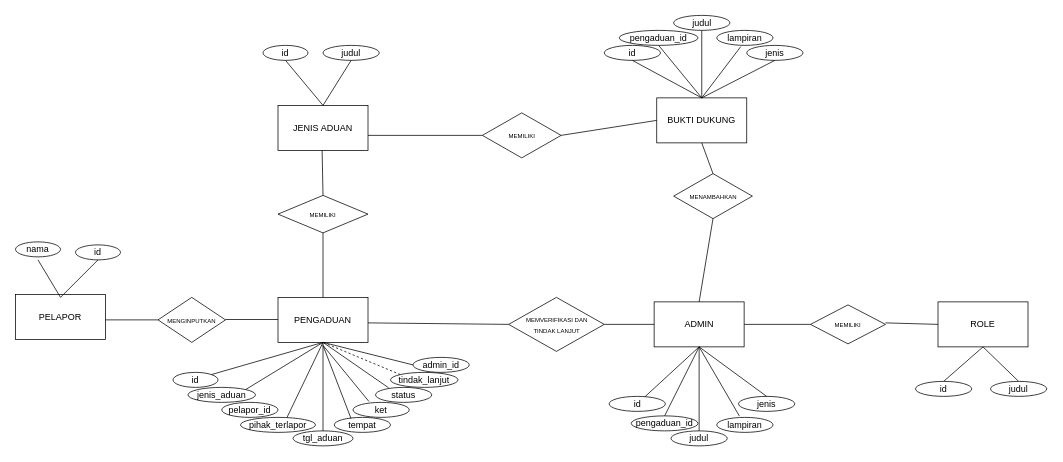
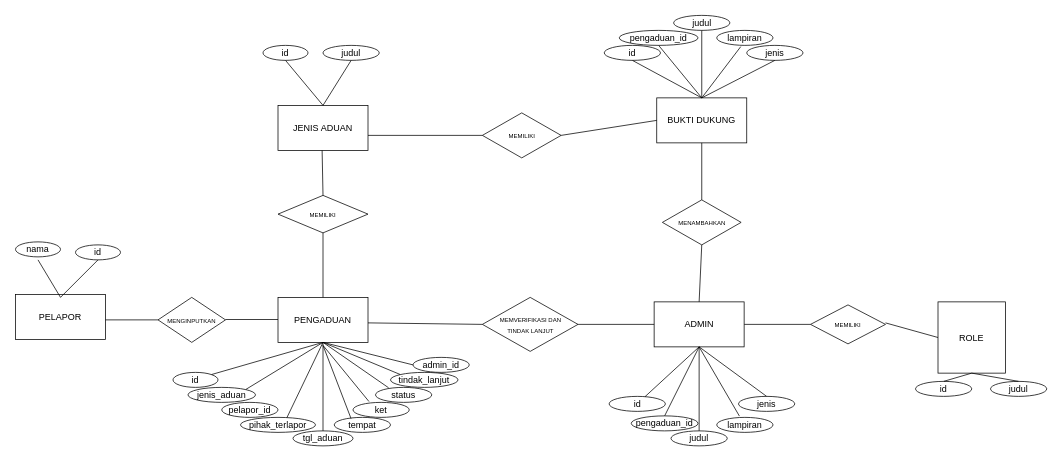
(713, 196) -> (702, 222)
(556, 324) -> (530, 324)
(983, 324) -> (972, 338)
(366, 360) -> (366, 360)
